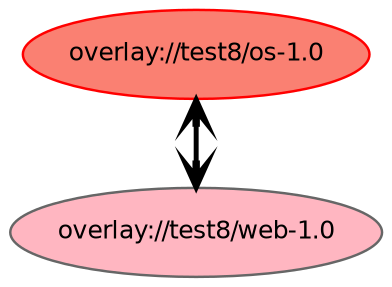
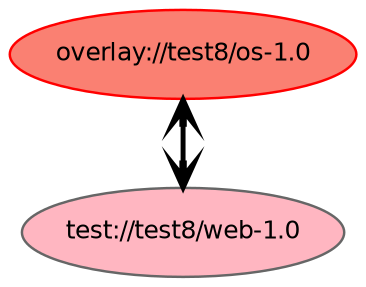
(196, 232) -> (183, 232)
